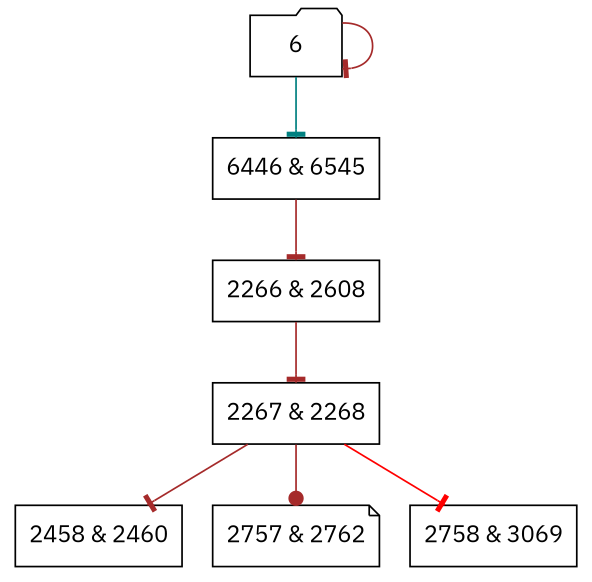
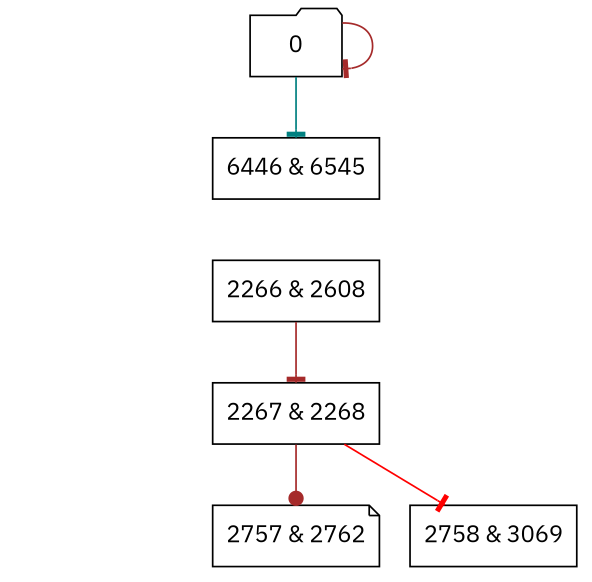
(296, 46) -> (296, 46)
(296, 226) -> none
(99, 536) -> none
